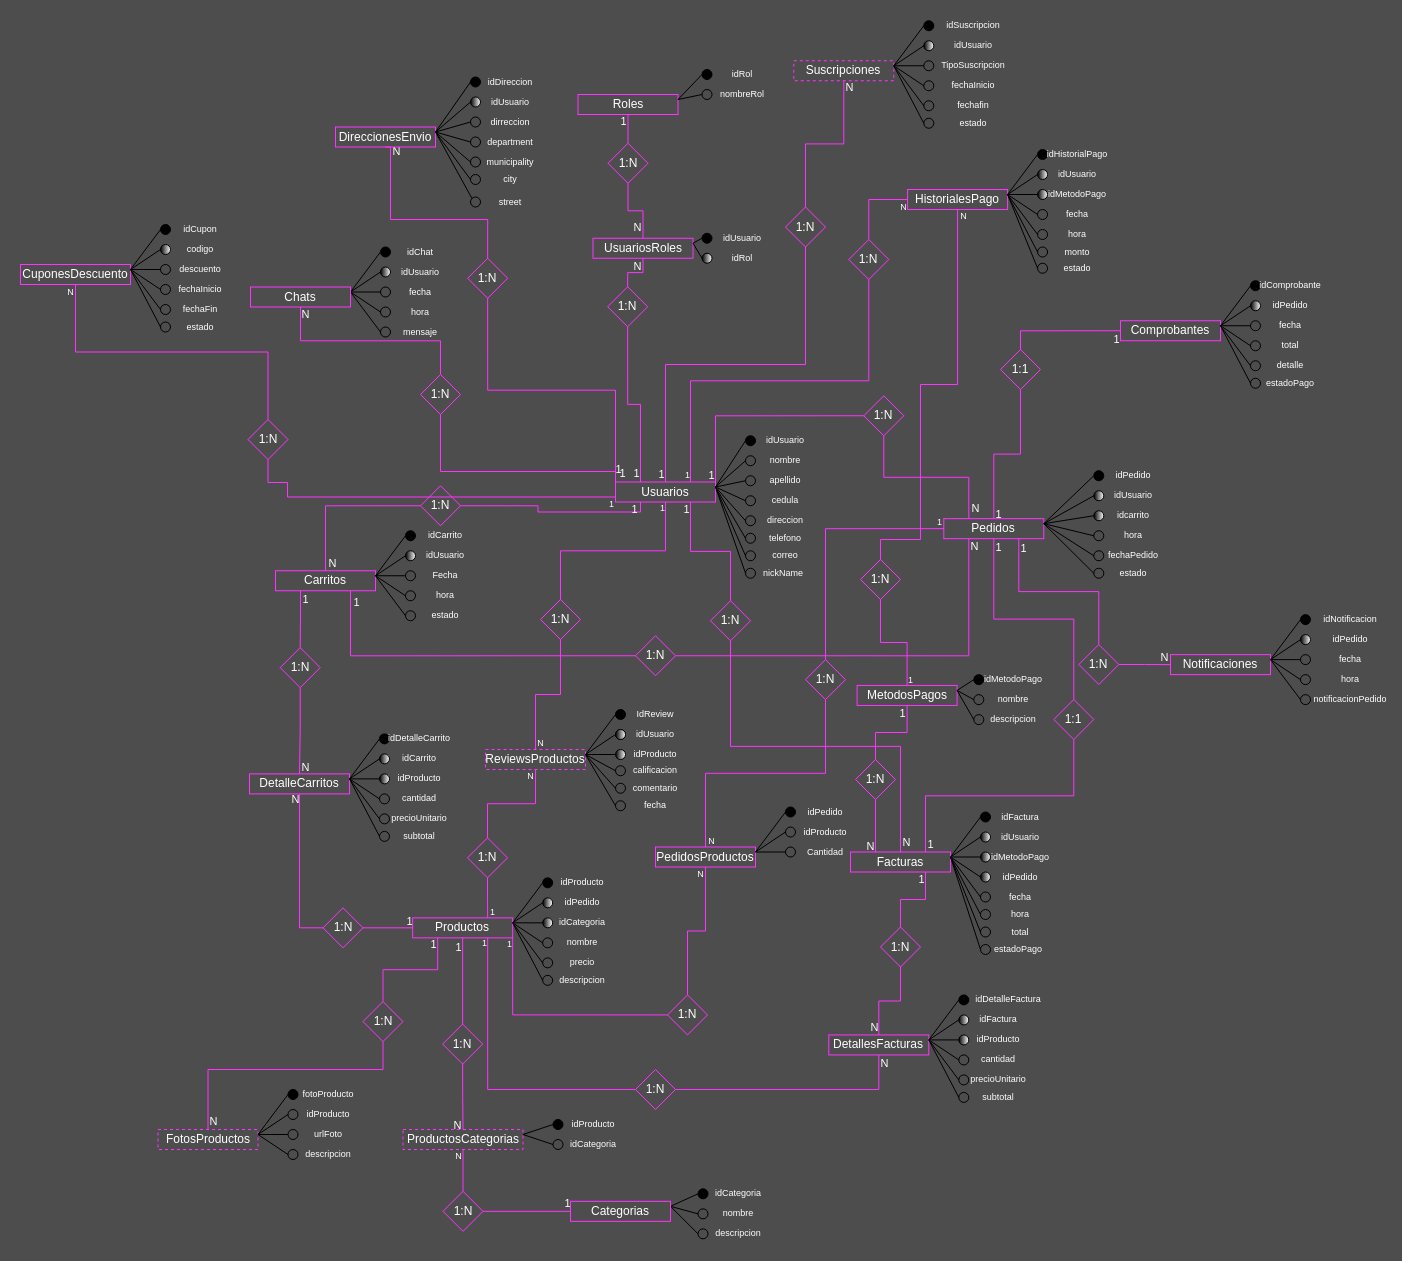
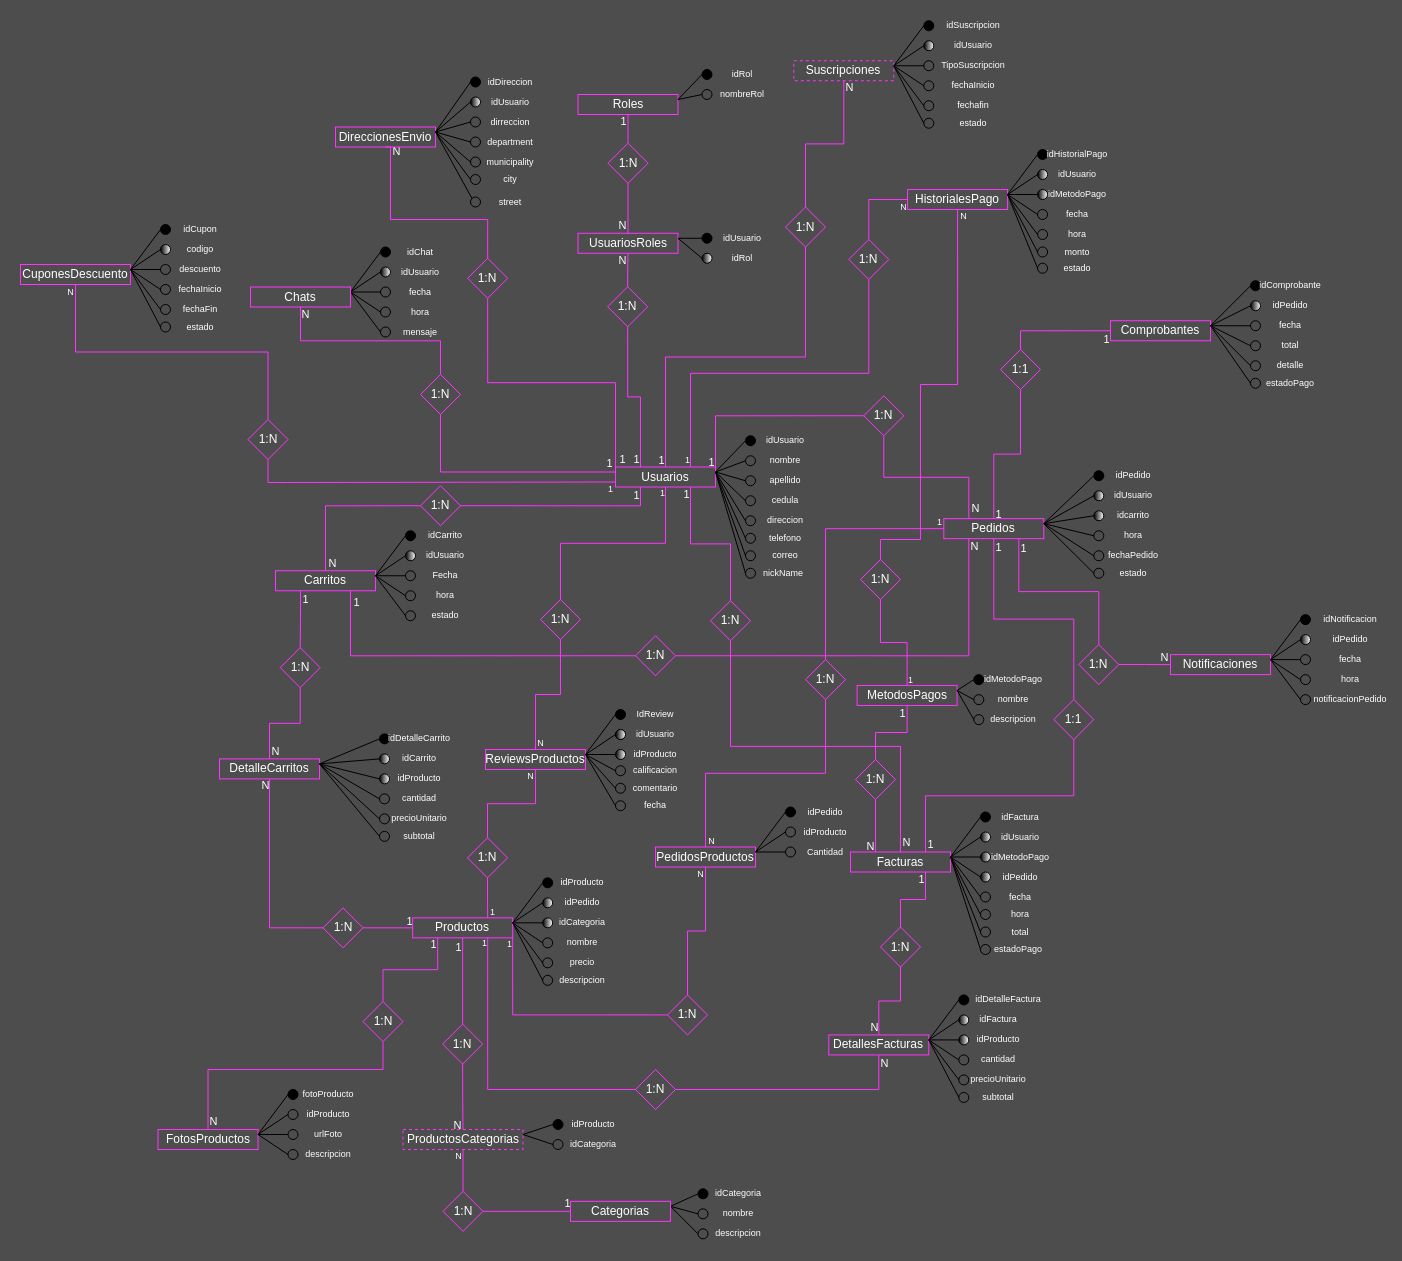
(643, 248) -> (628, 243)
(1171, 331) -> (1161, 331)
(666, 492) -> (666, 477)
(536, 760) -> (536, 760)
(300, 784) -> (270, 769)
(208, 1140) -> (208, 1140)
